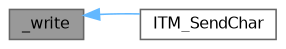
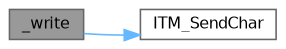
(120, 14) -> (104, 35)
